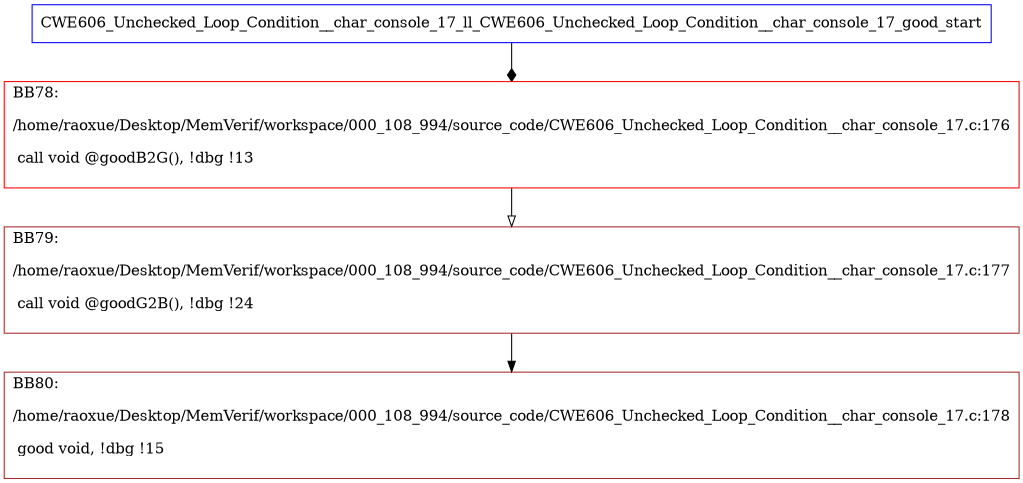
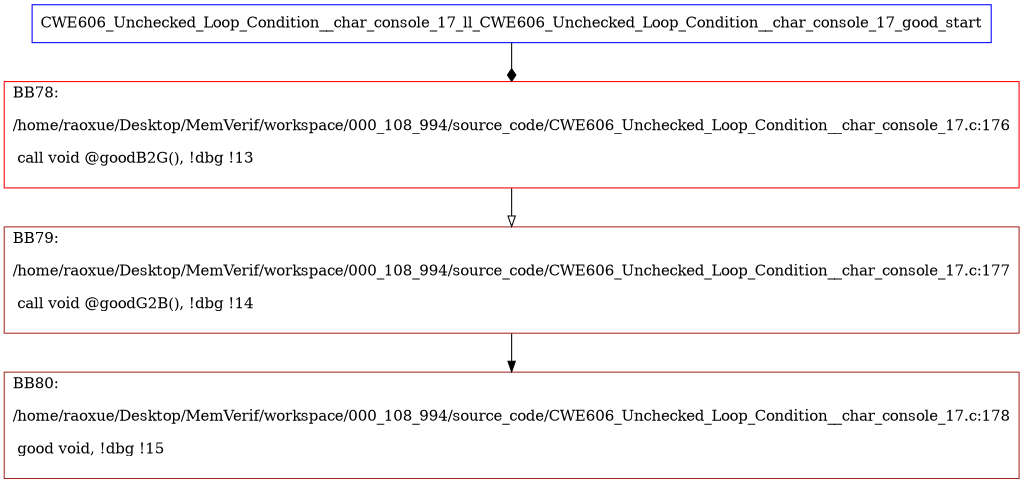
(133, 304) -> (133, 304)
